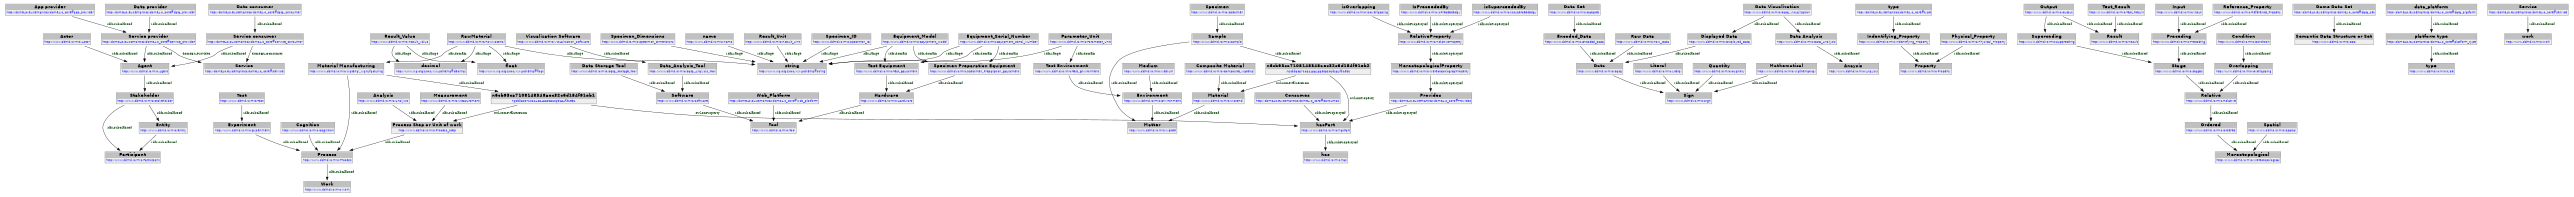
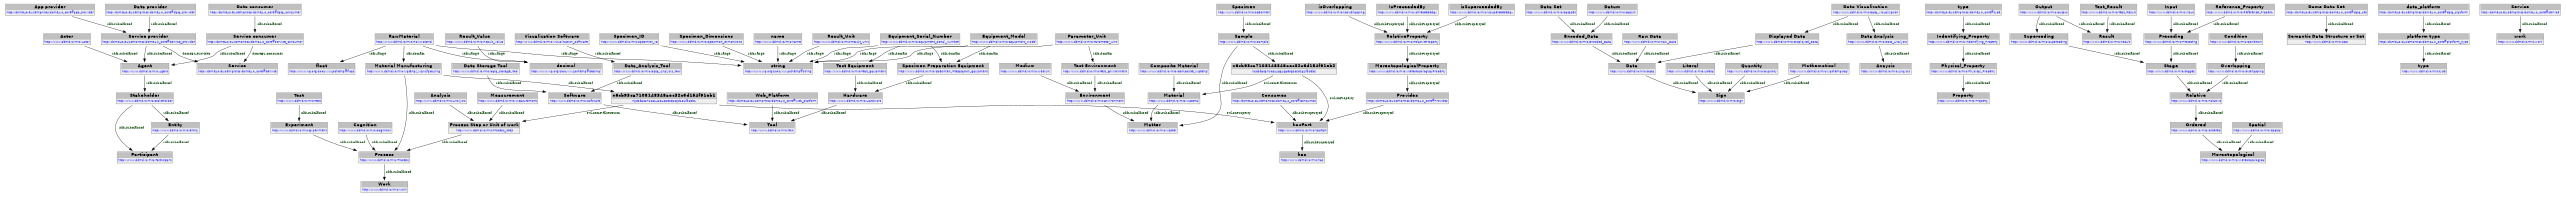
none -> (1612, 10)
(887, 51) -> none
(1908, 53) -> (1963, 52)
(437, 61) -> none
